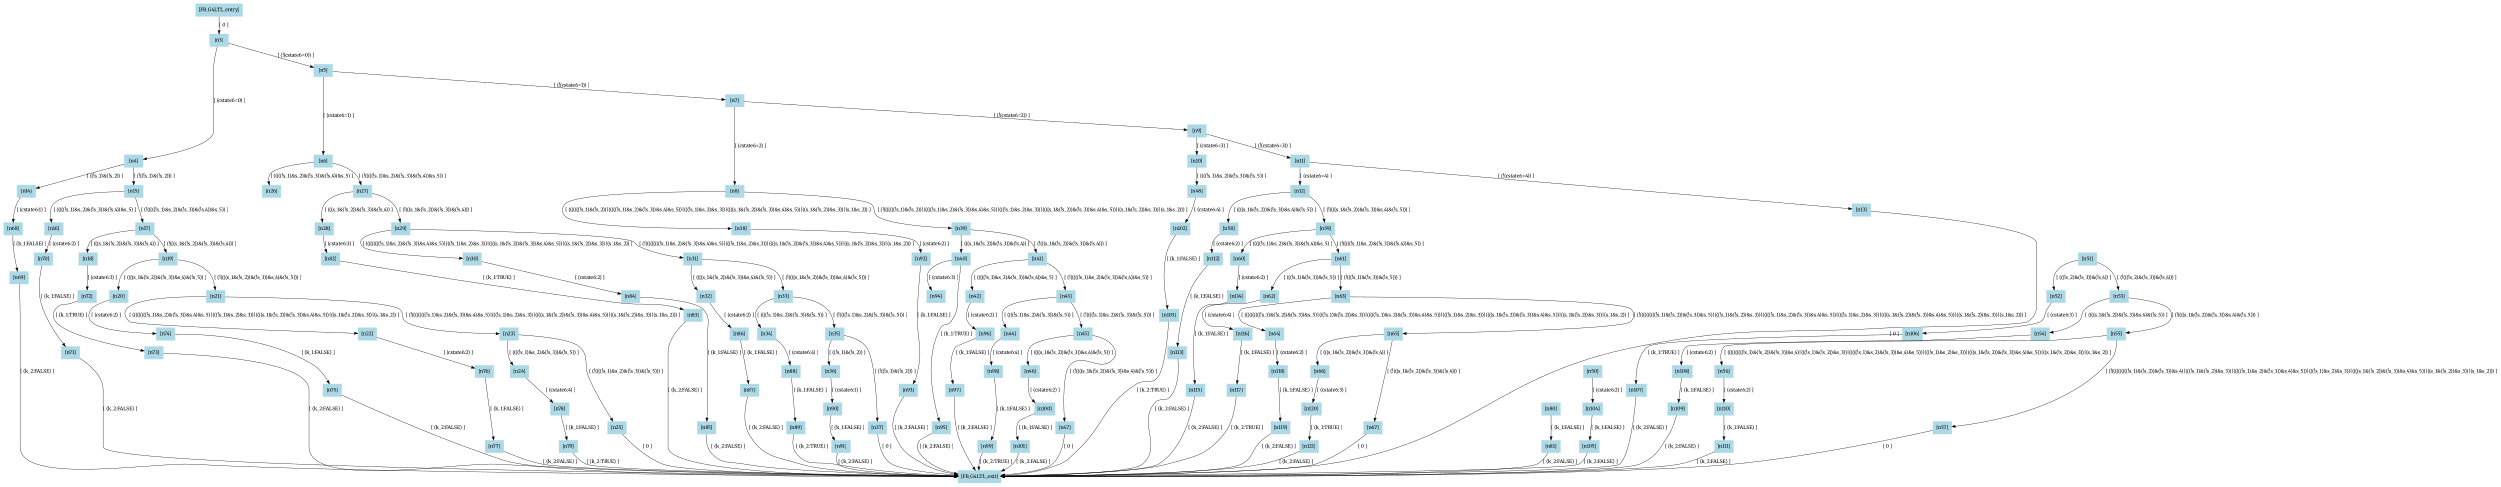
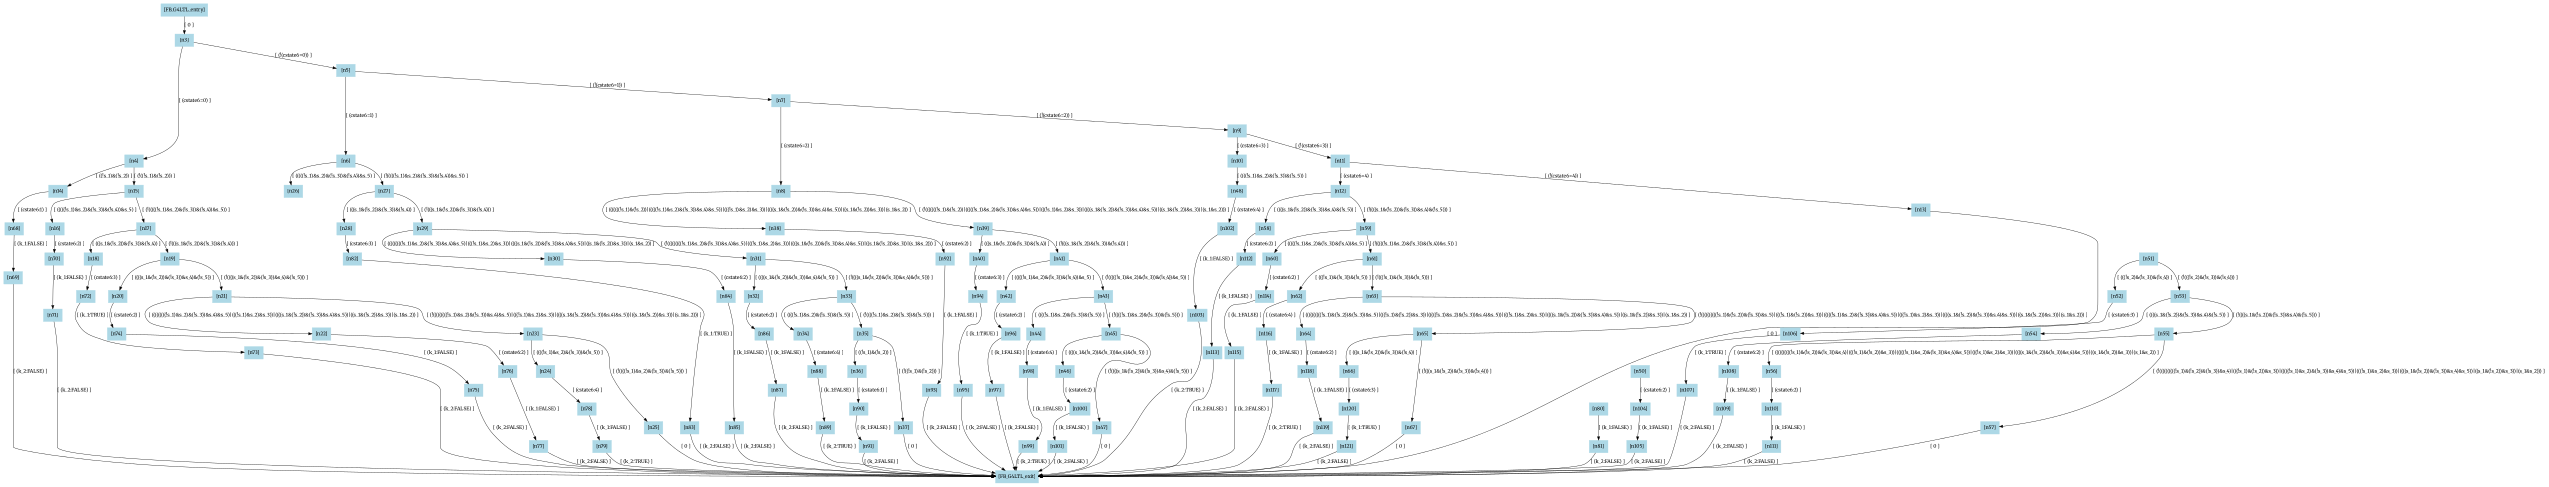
(936, 338) -> (962, 337)
